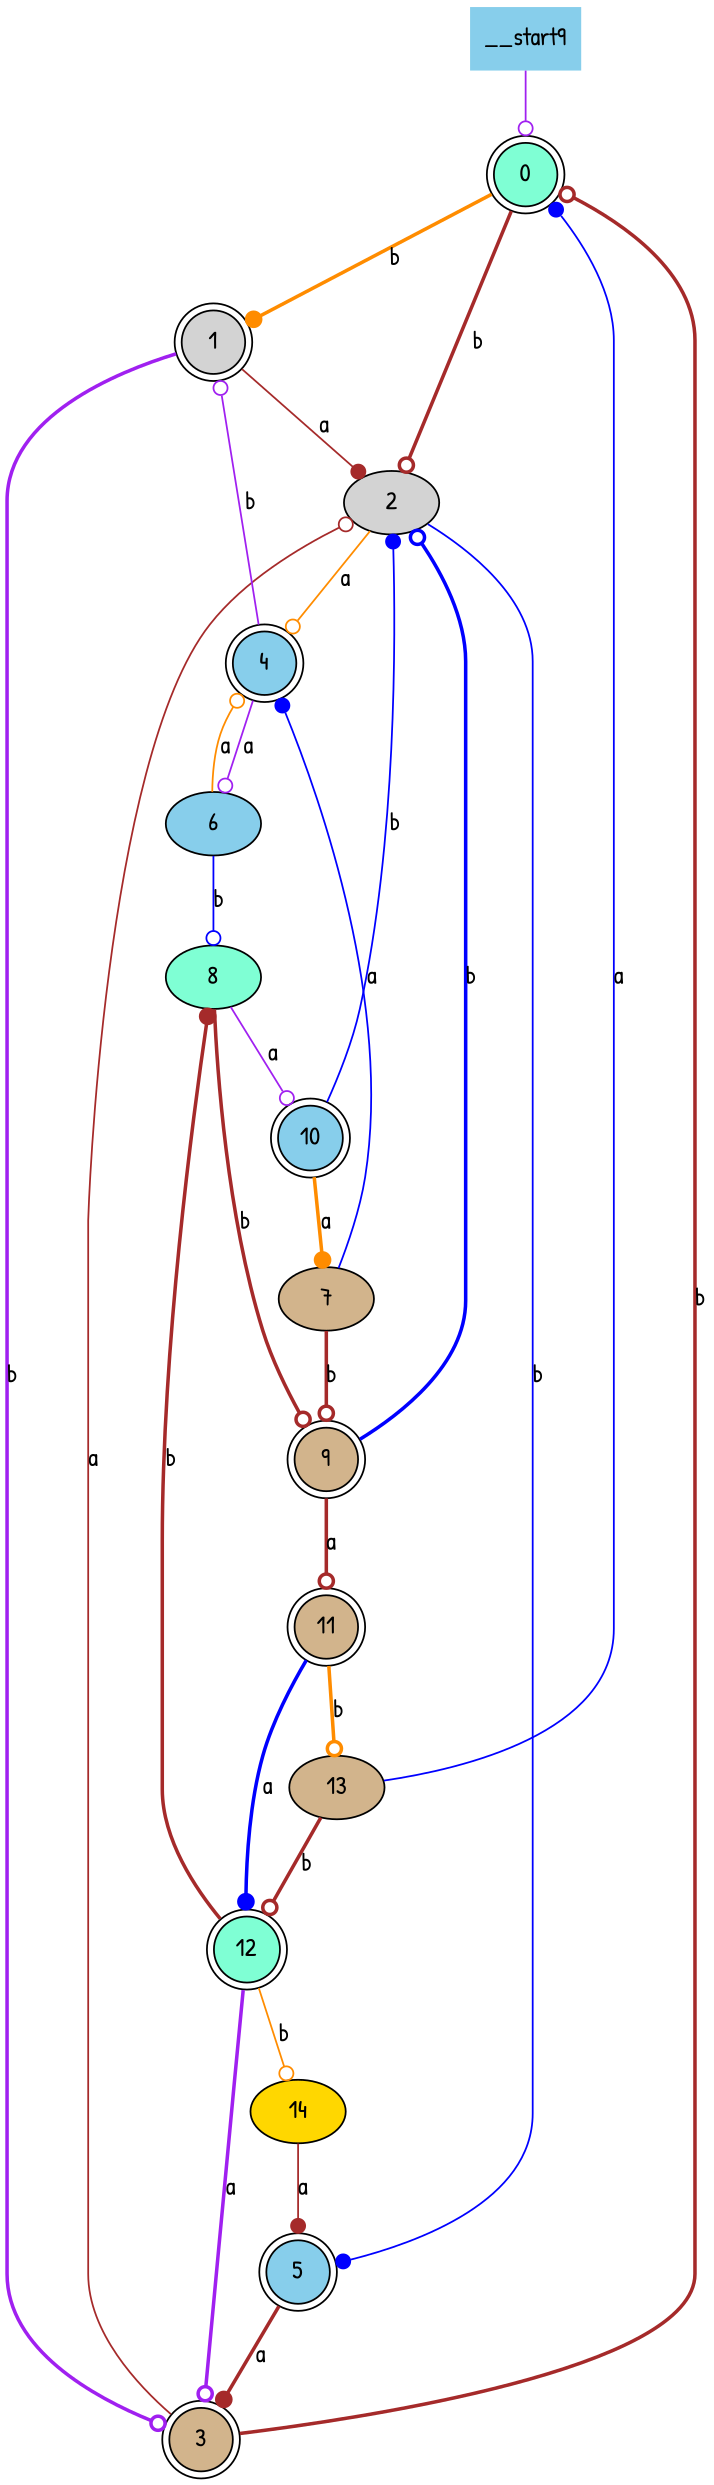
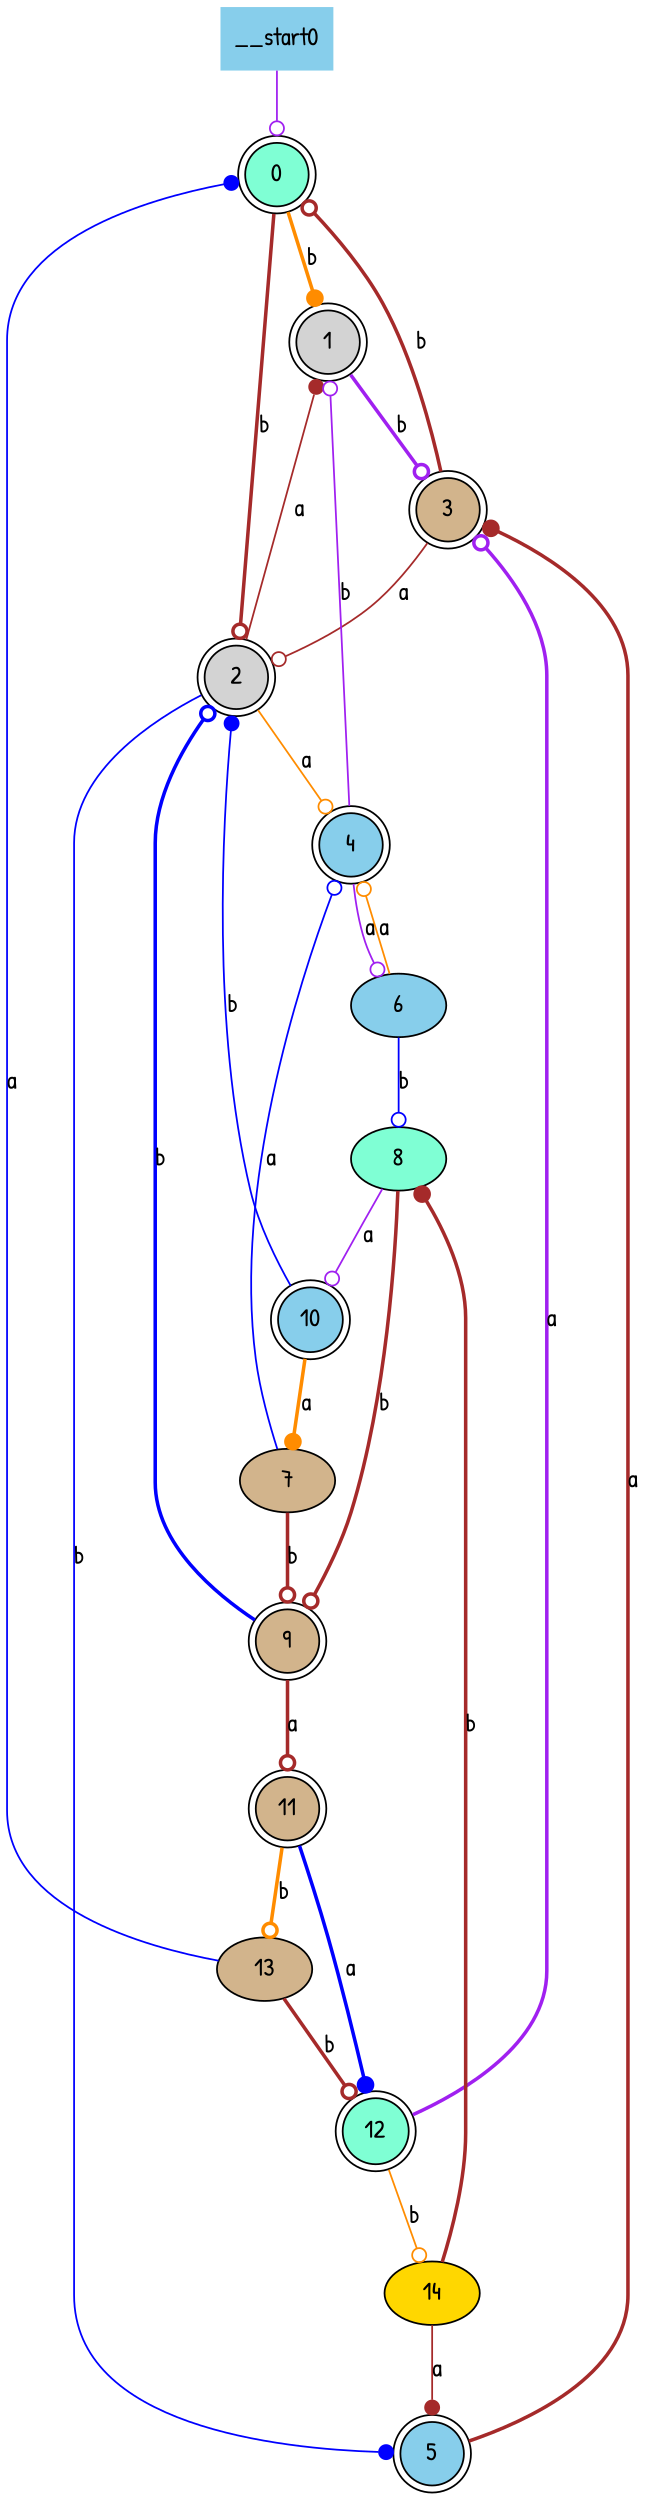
(526, 39) -> (277, 39)
(297, 418) -> (280, 517)
(392, 503) -> (236, 677)
(358, 959) -> (260, 1169)
(163, 1477) -> (466, 1729)
